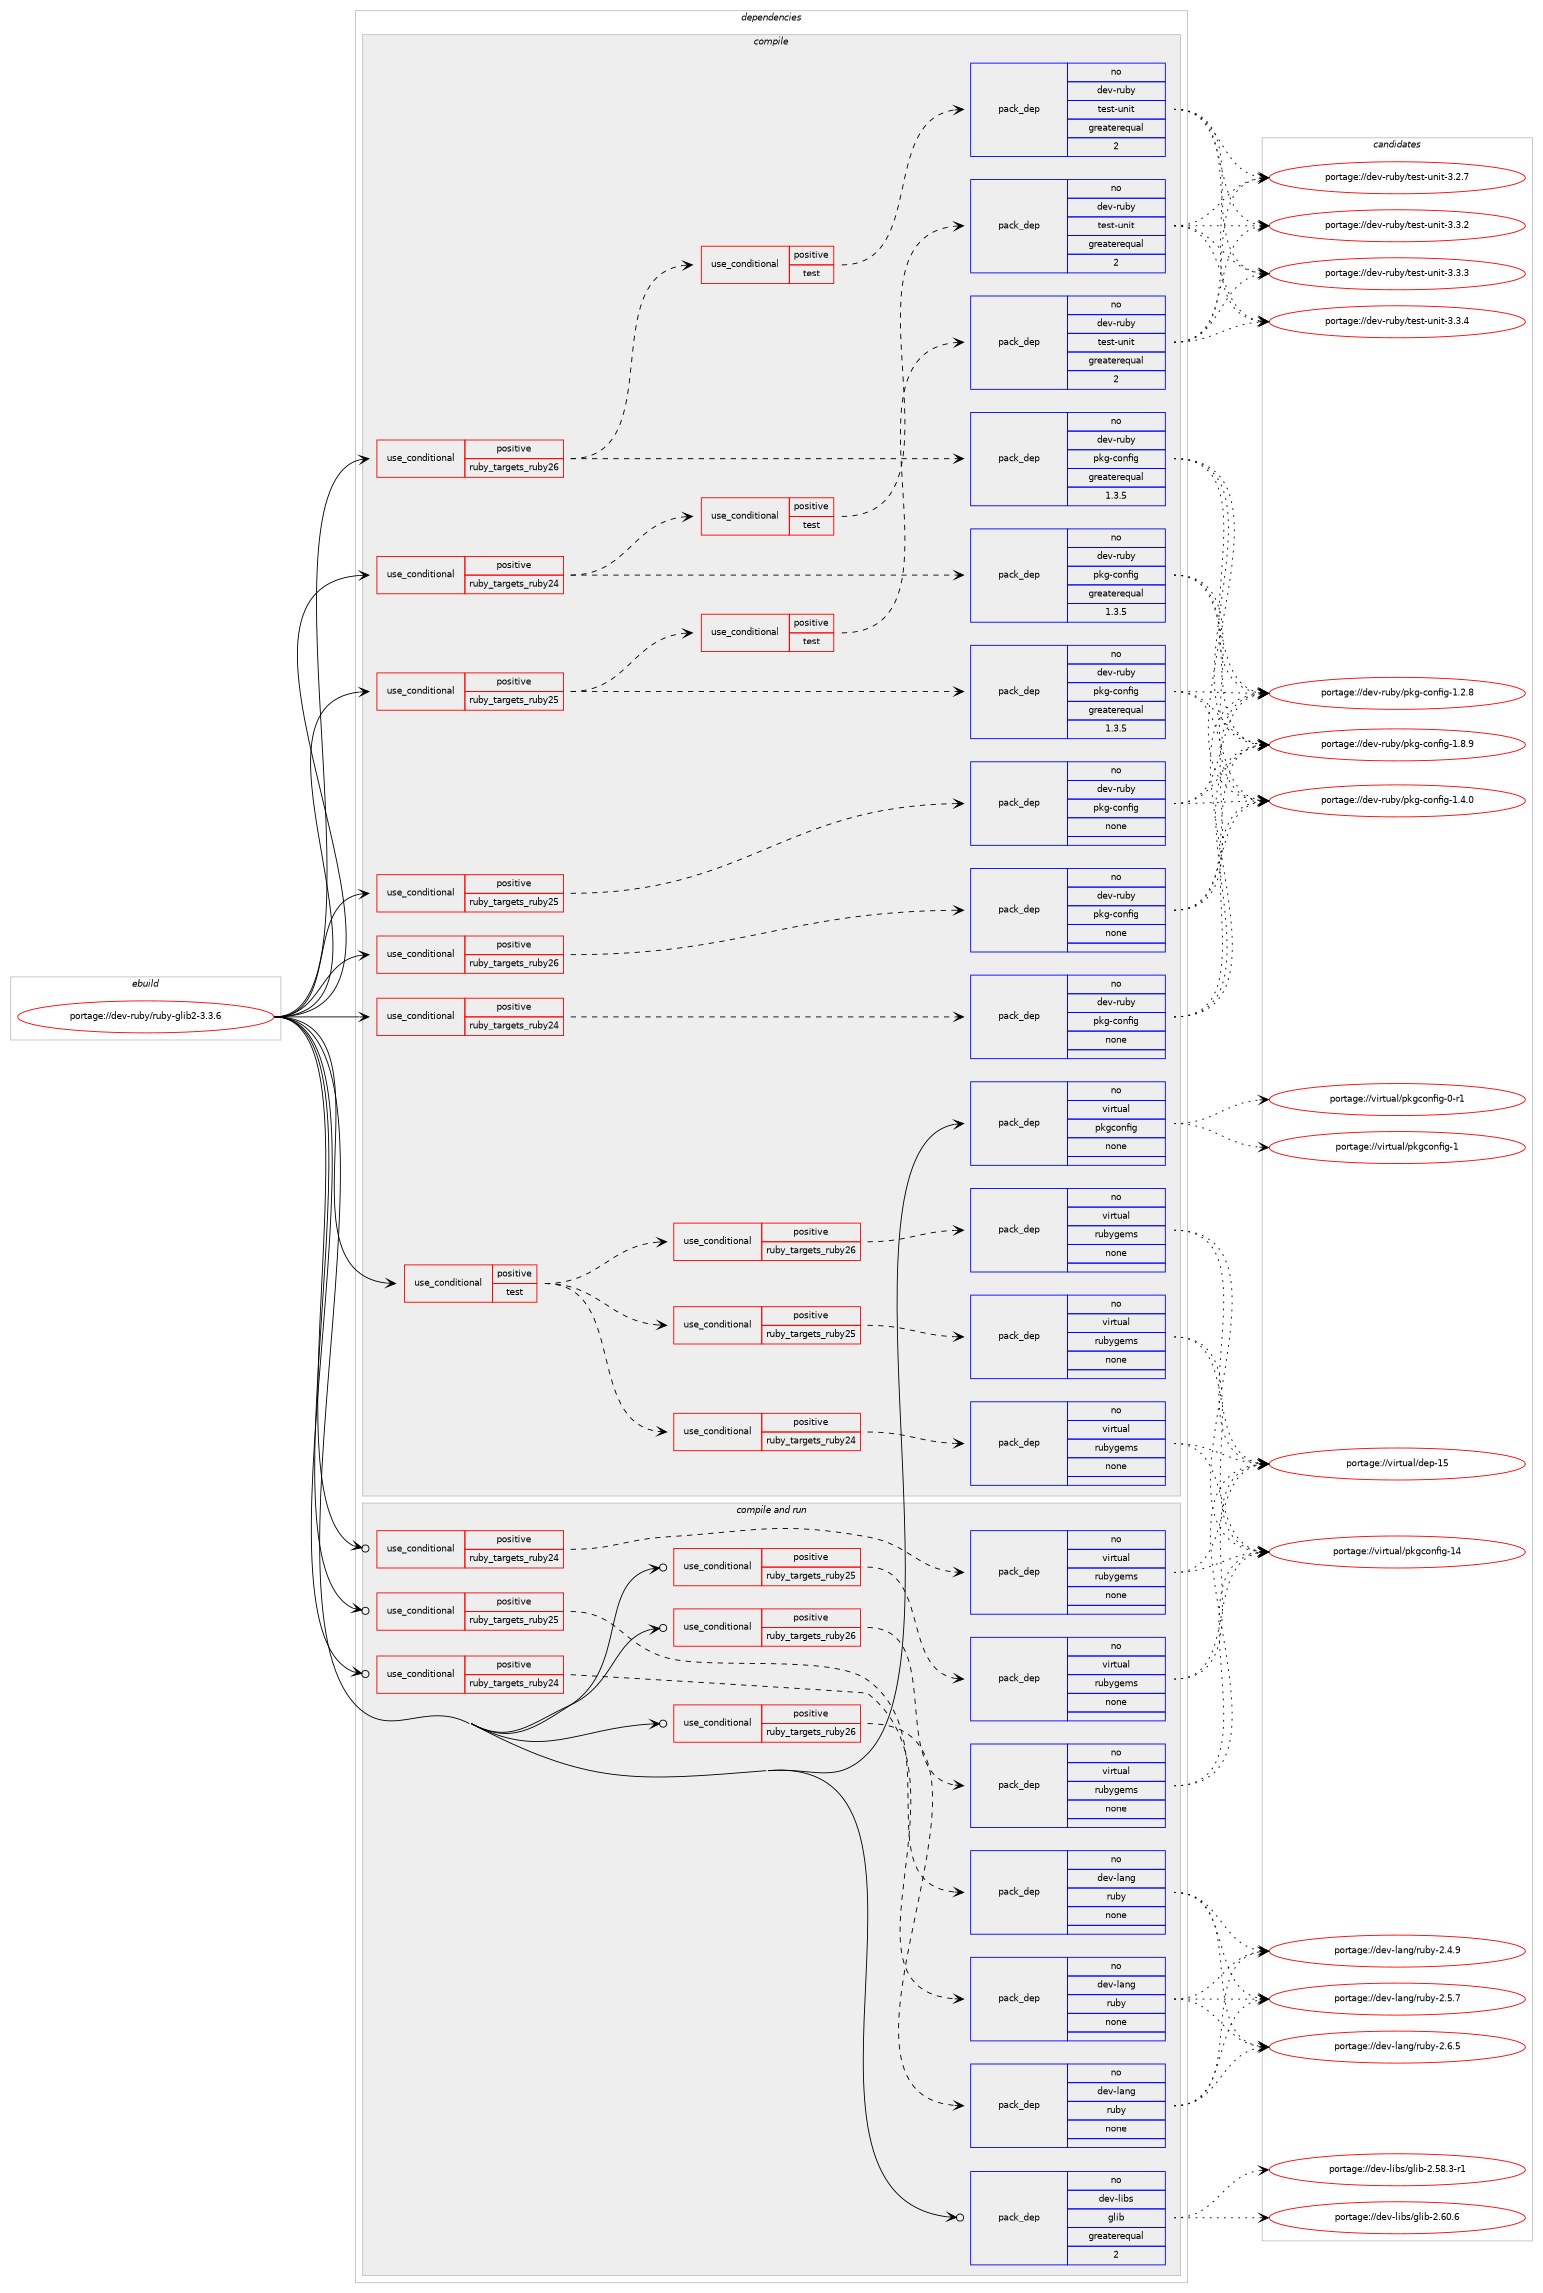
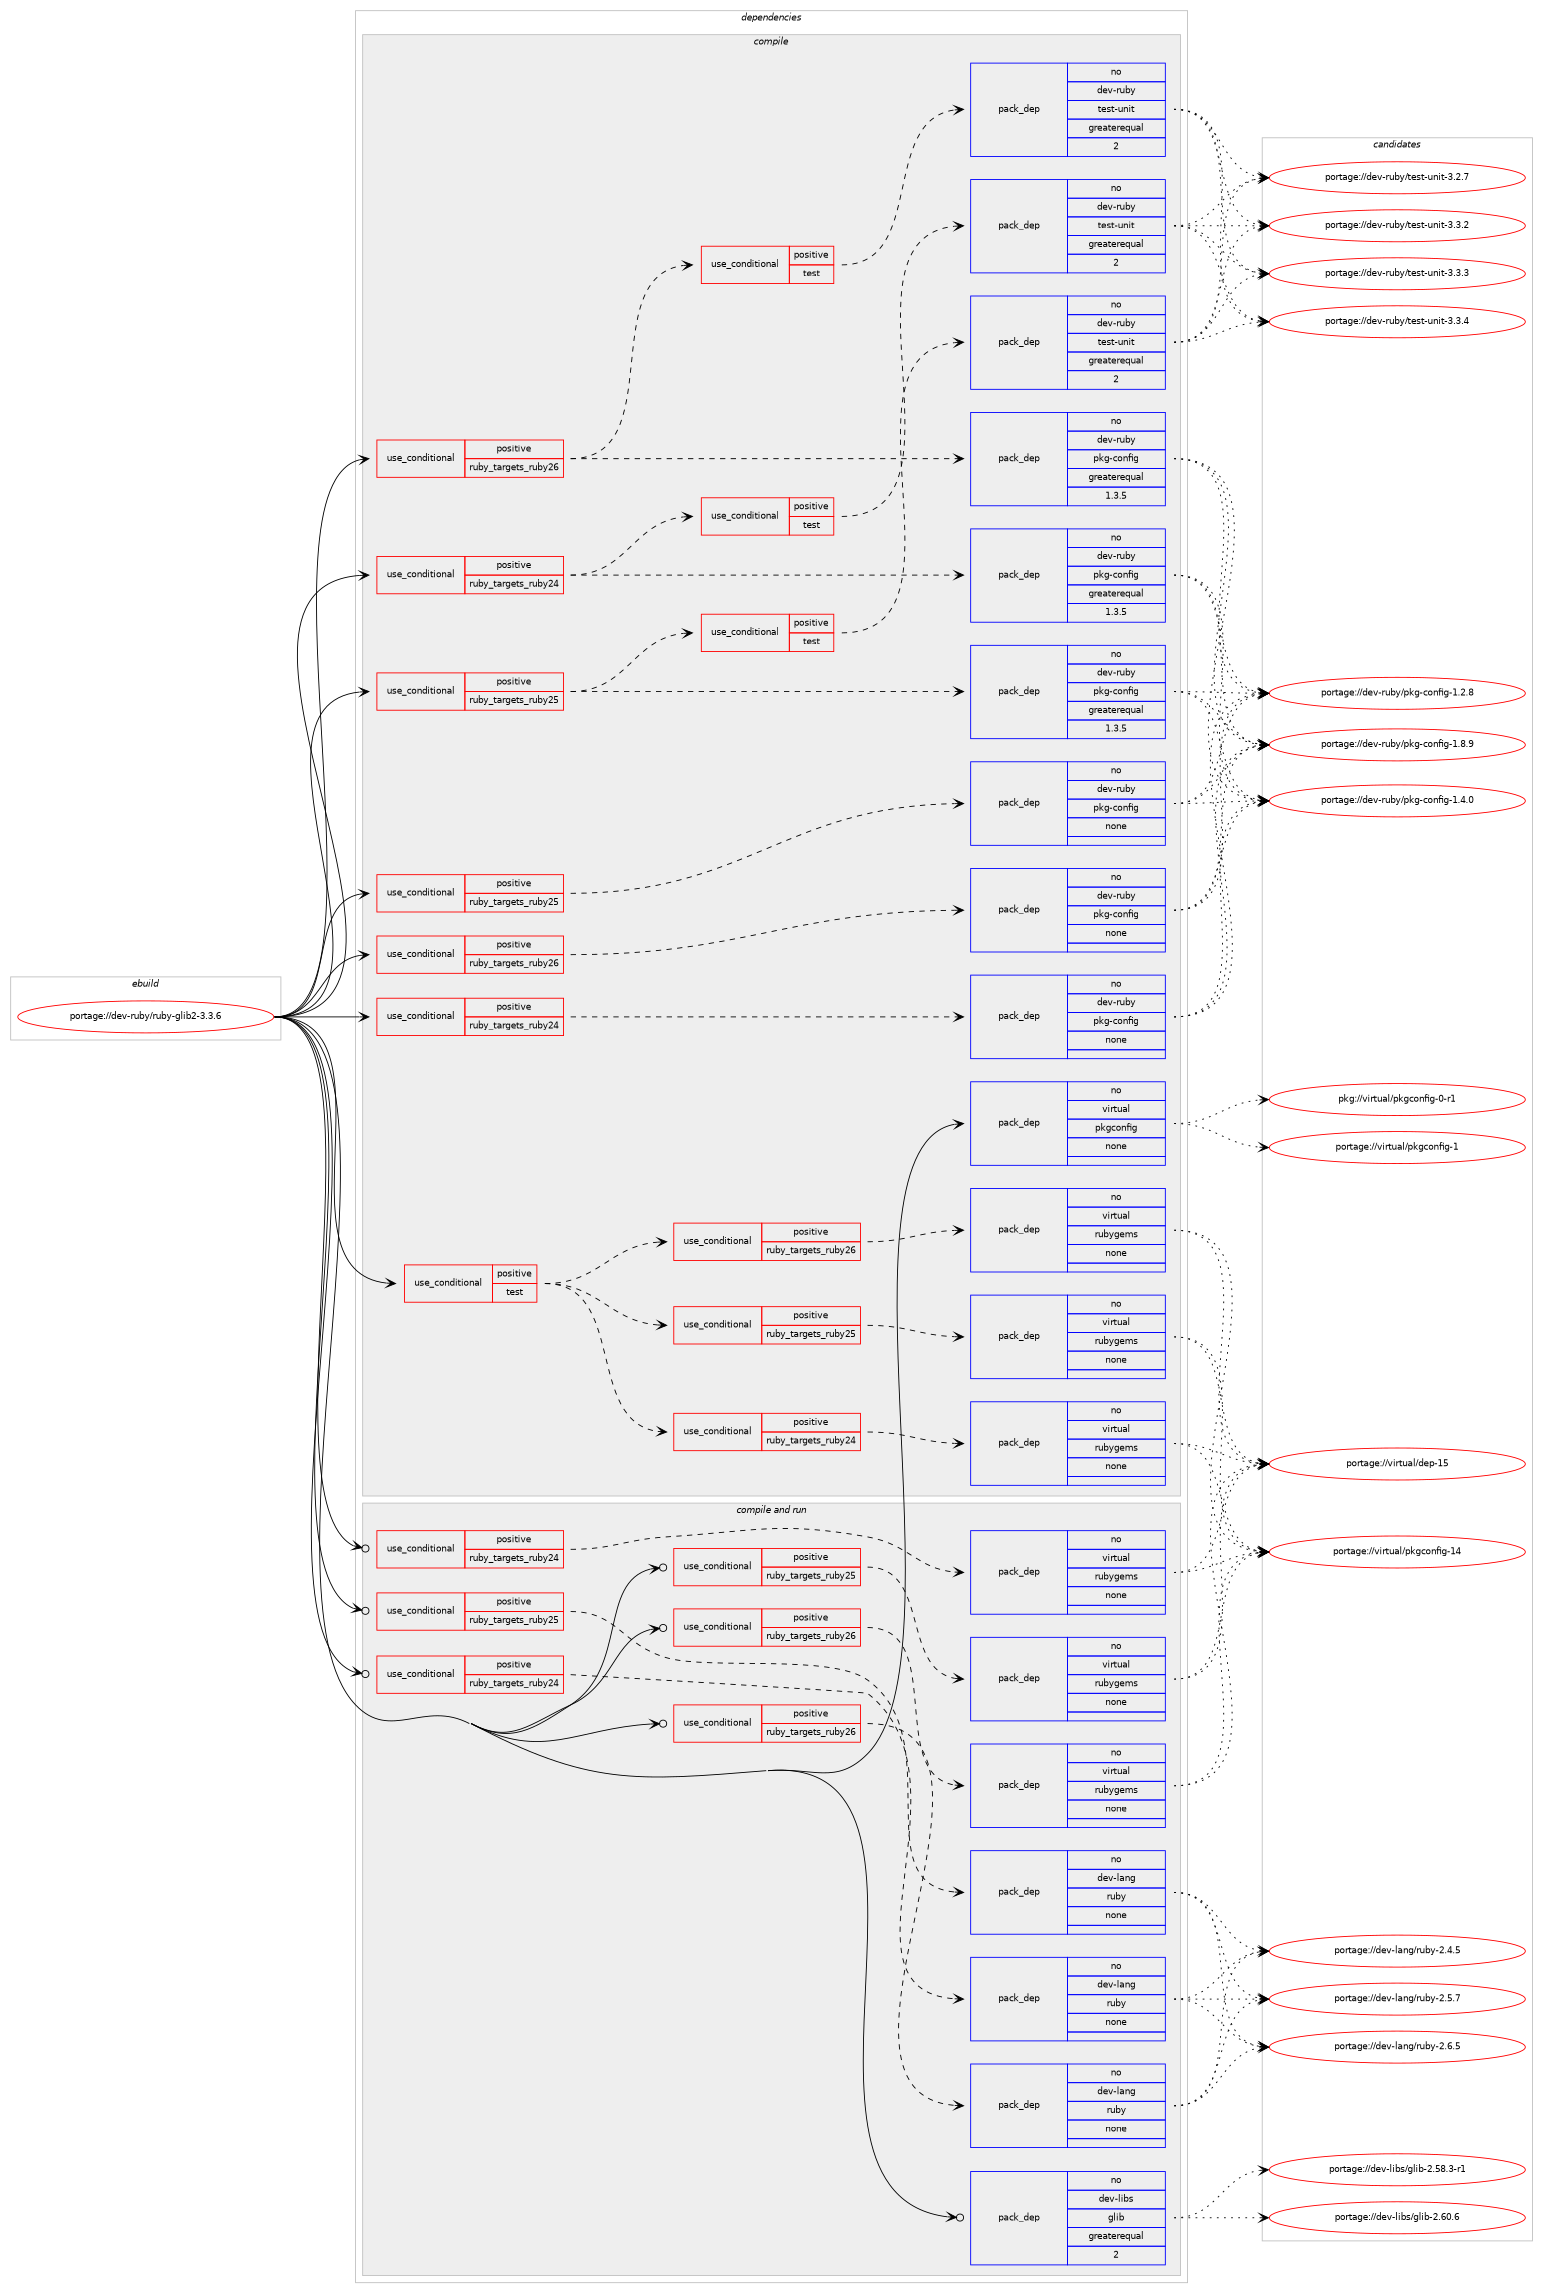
(1397, 1100) -> (1397, 1100)
(1397, 1951) -> (1397, 1951)
